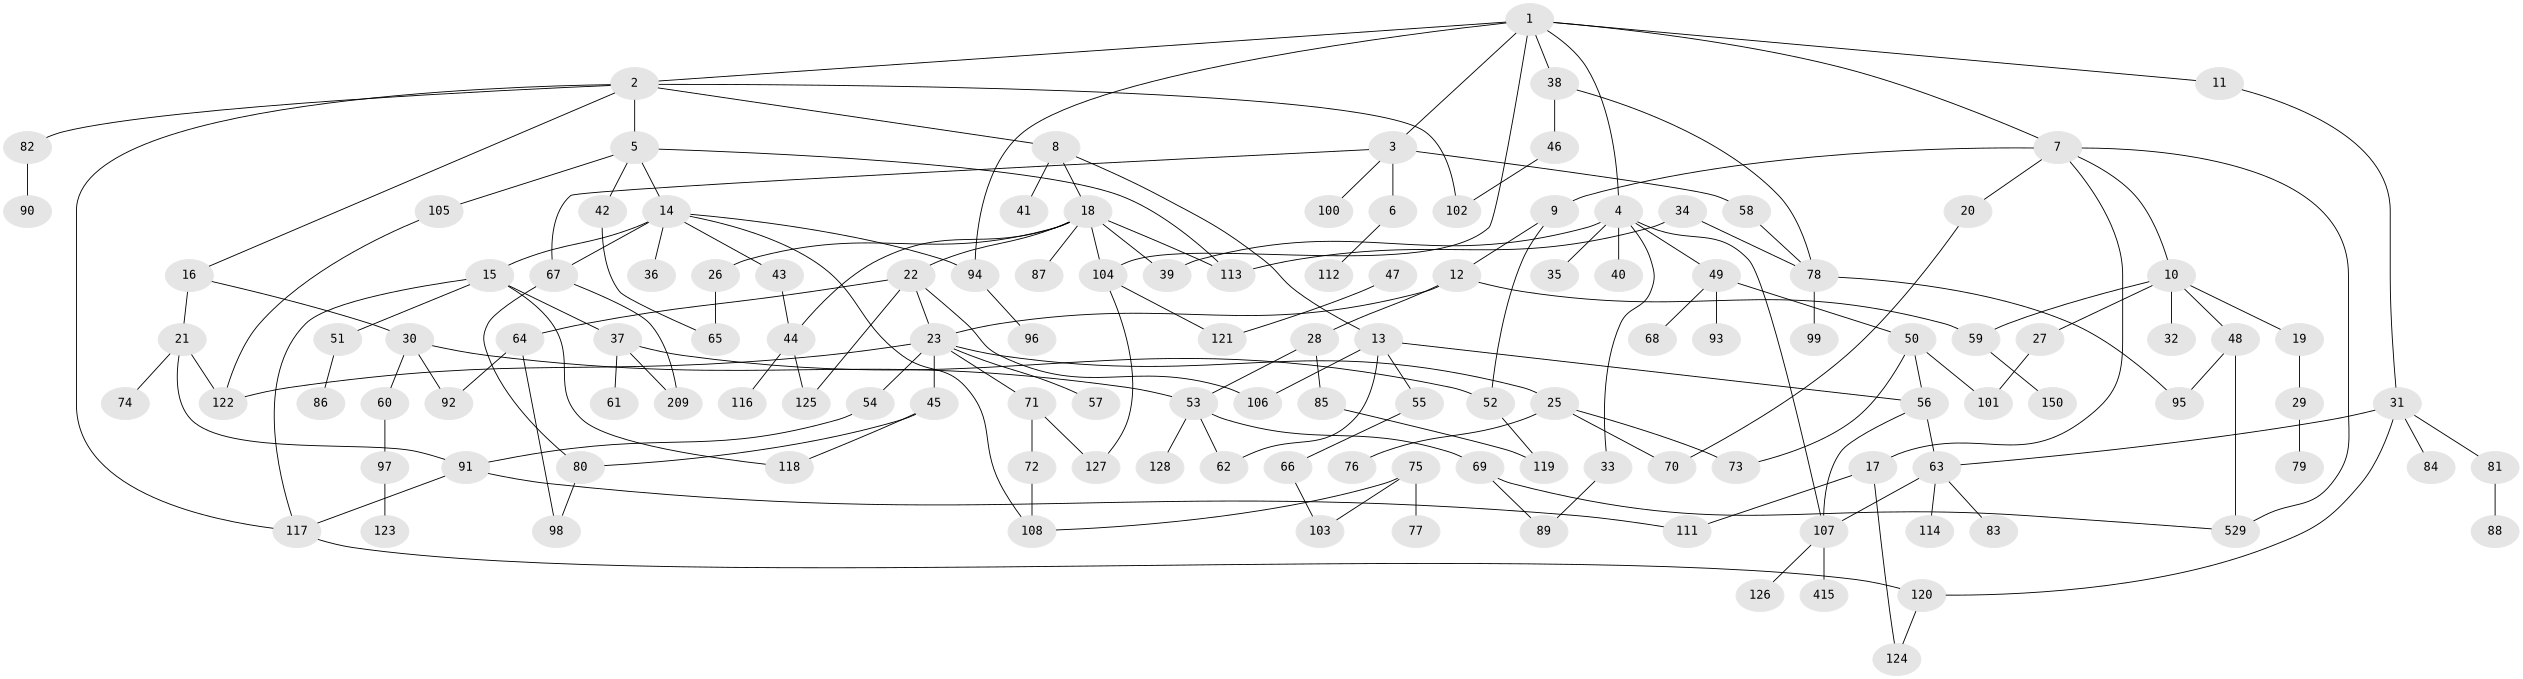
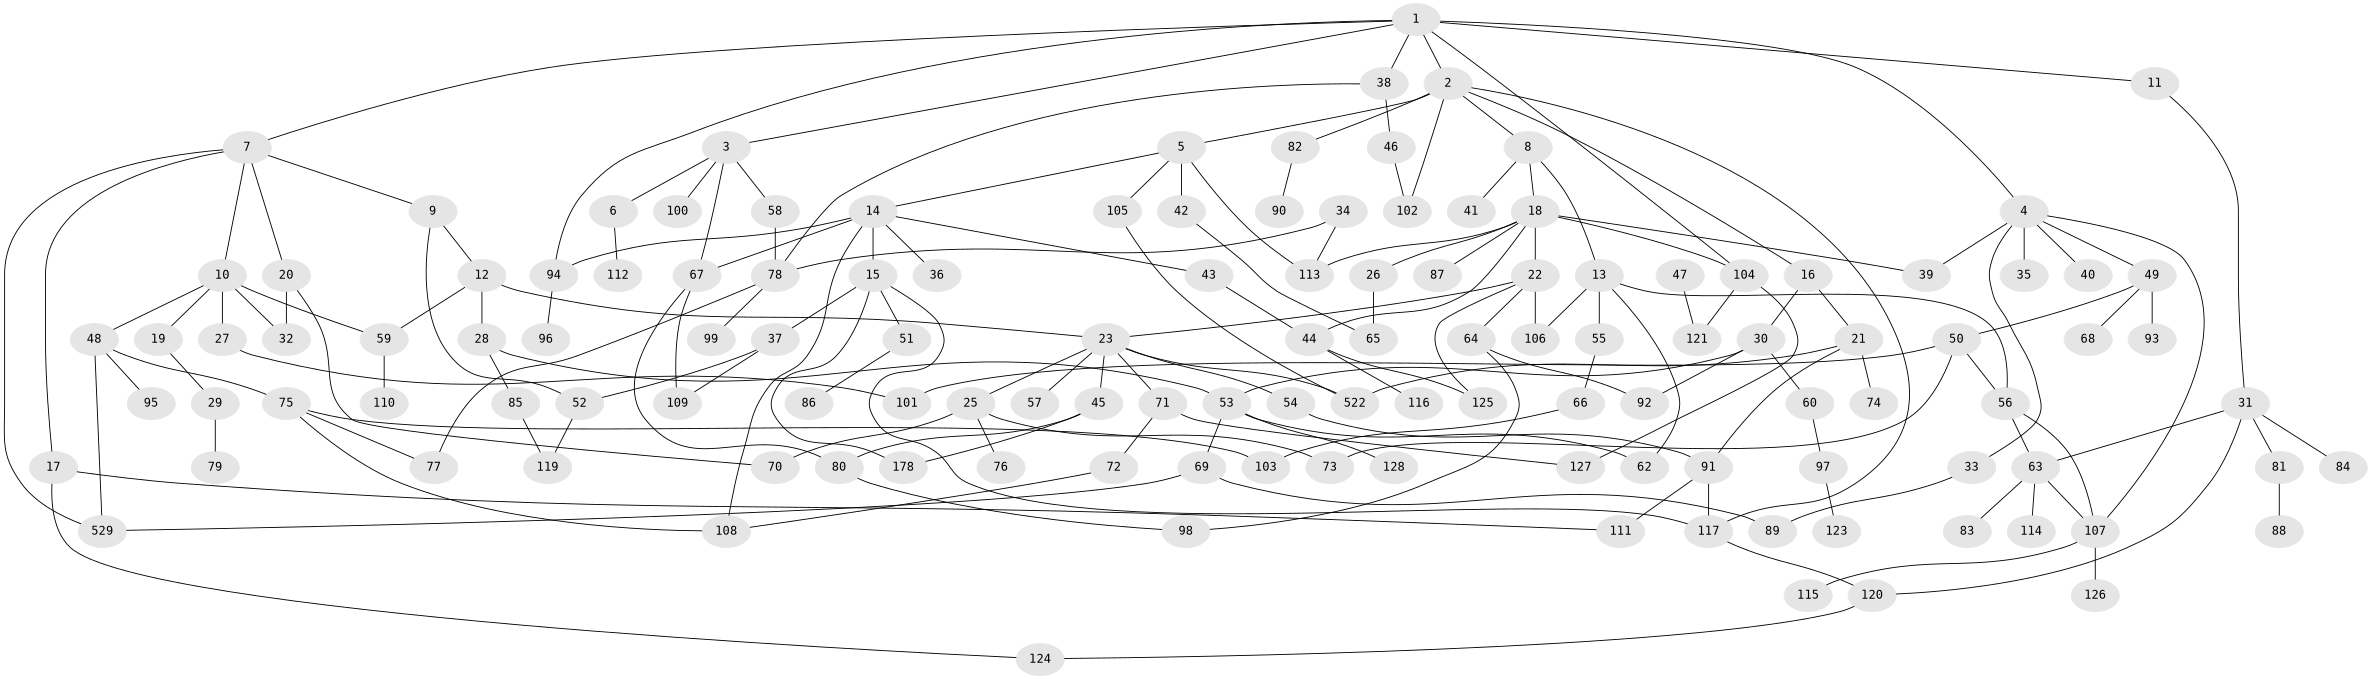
(2014, 304) -> (583, 354)
none -> (286, 310)
none -> (197, 374)
(223, 404) -> (1355, 404)
(614, 404) -> none
(678, 404) -> (677, 404)
(2052, 404) -> (384, 404)
(789, 468) -> (903, 468)
(1824, 596) -> (1808, 596)
